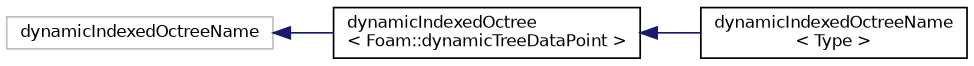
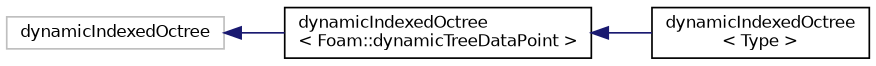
(140, 33) -> (115, 33)
(834, 33) -> (761, 33)
